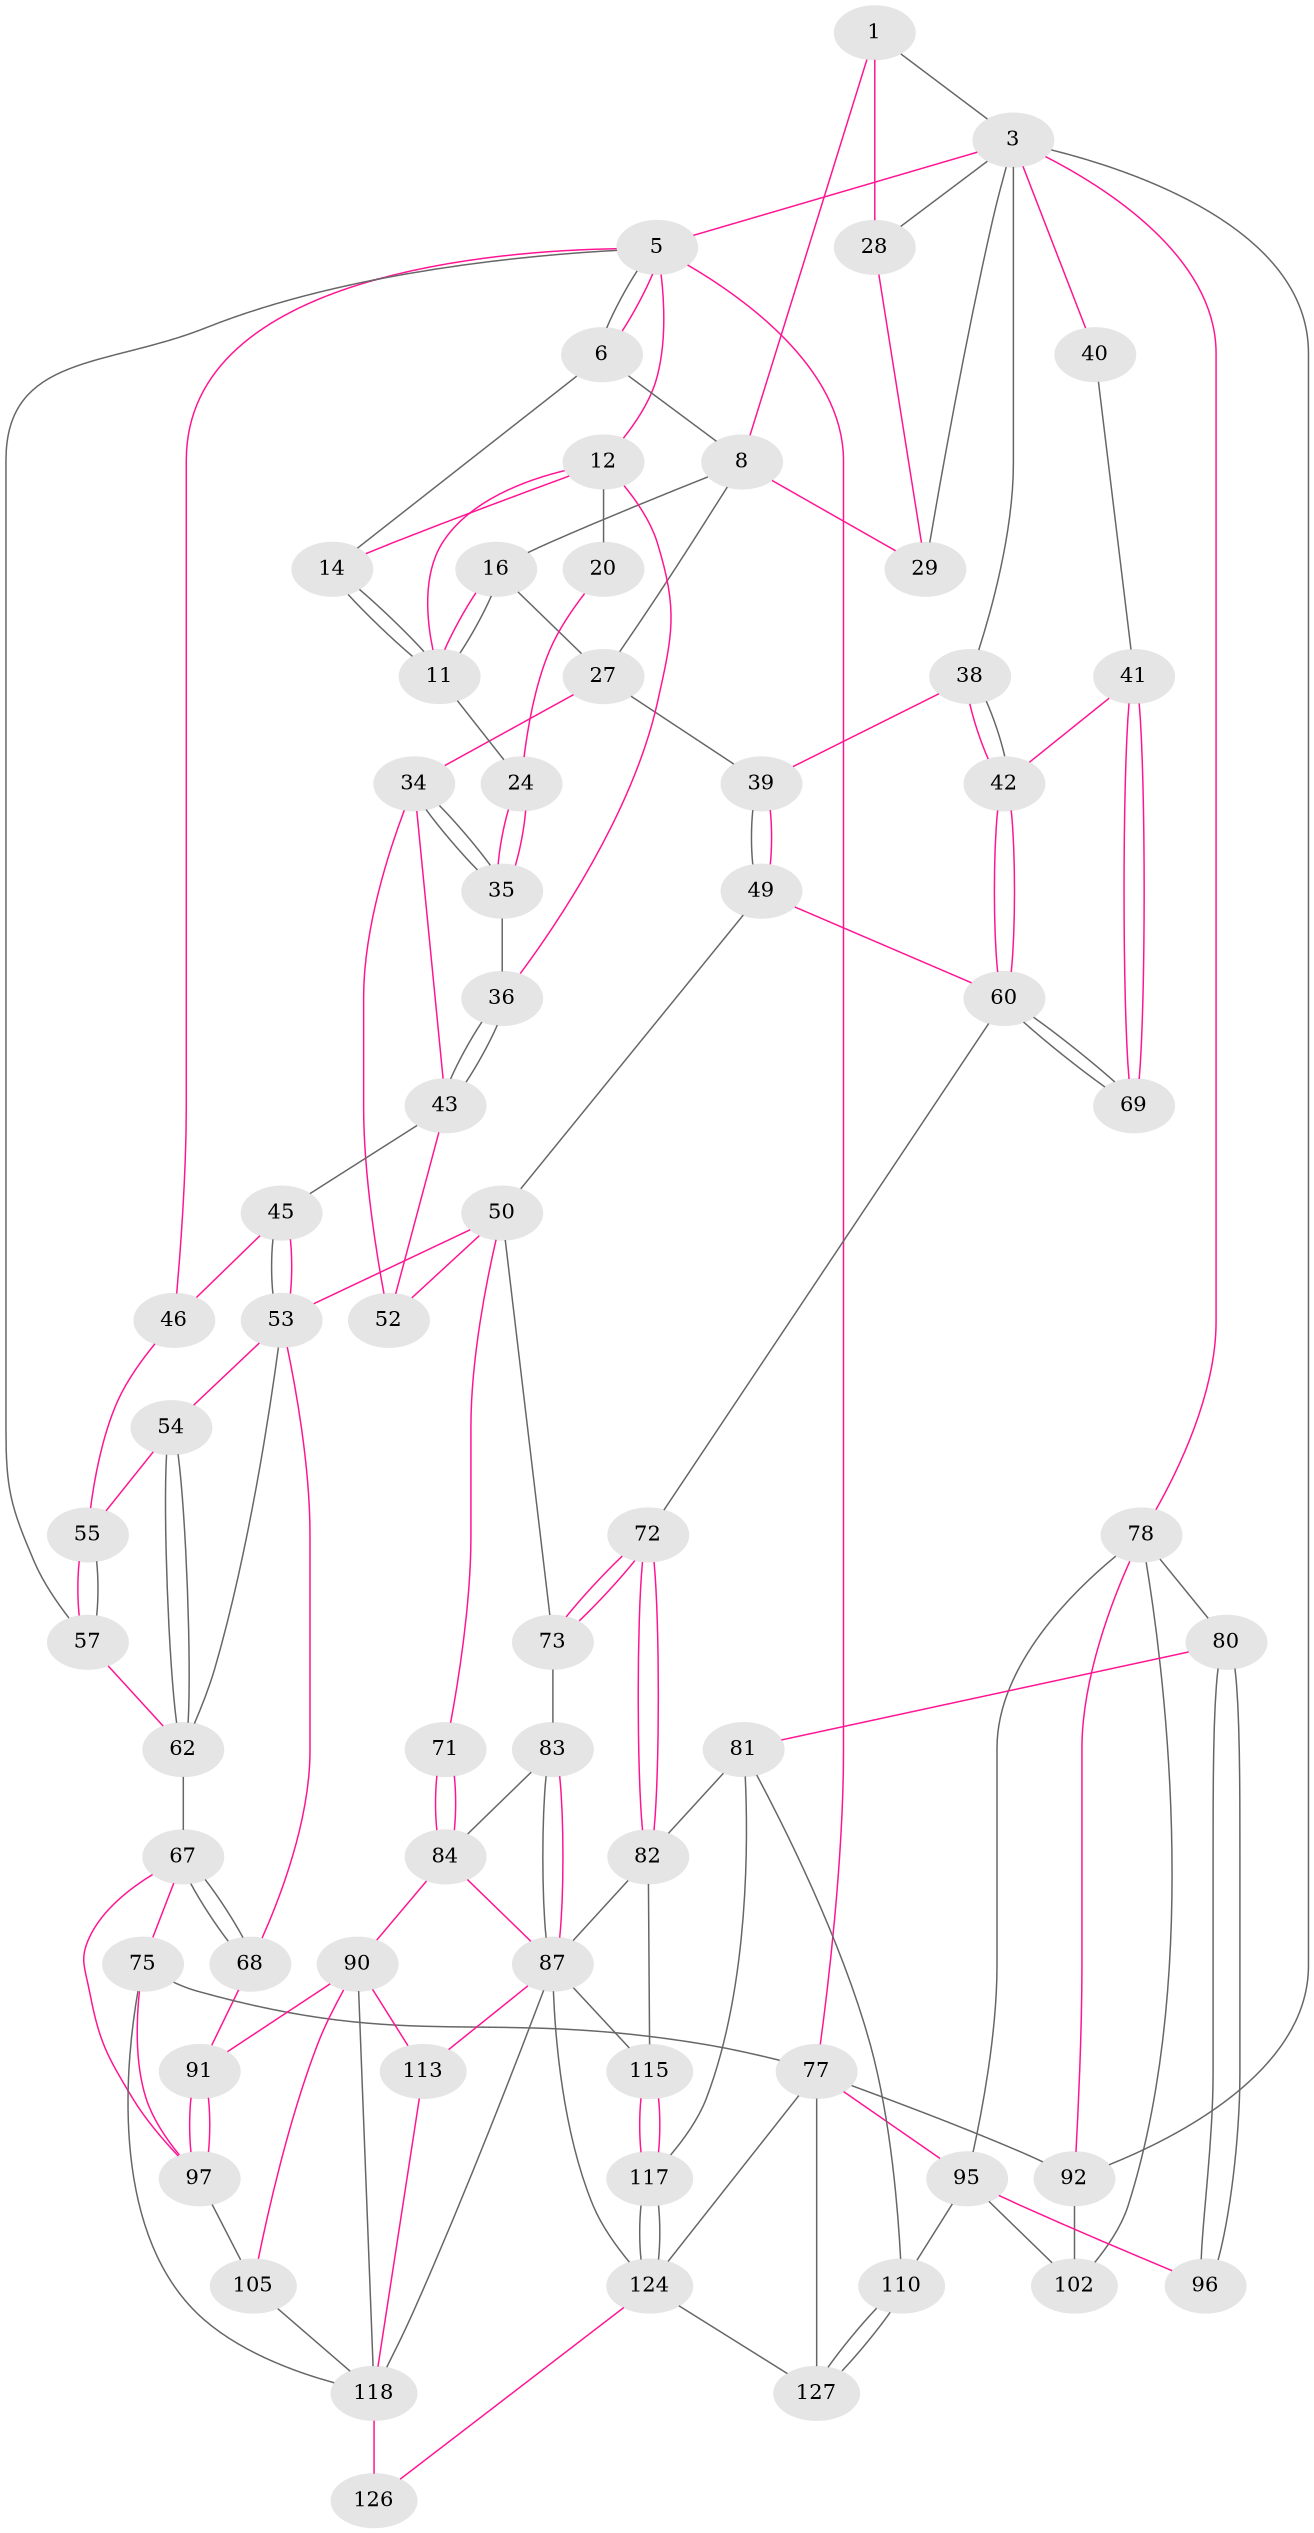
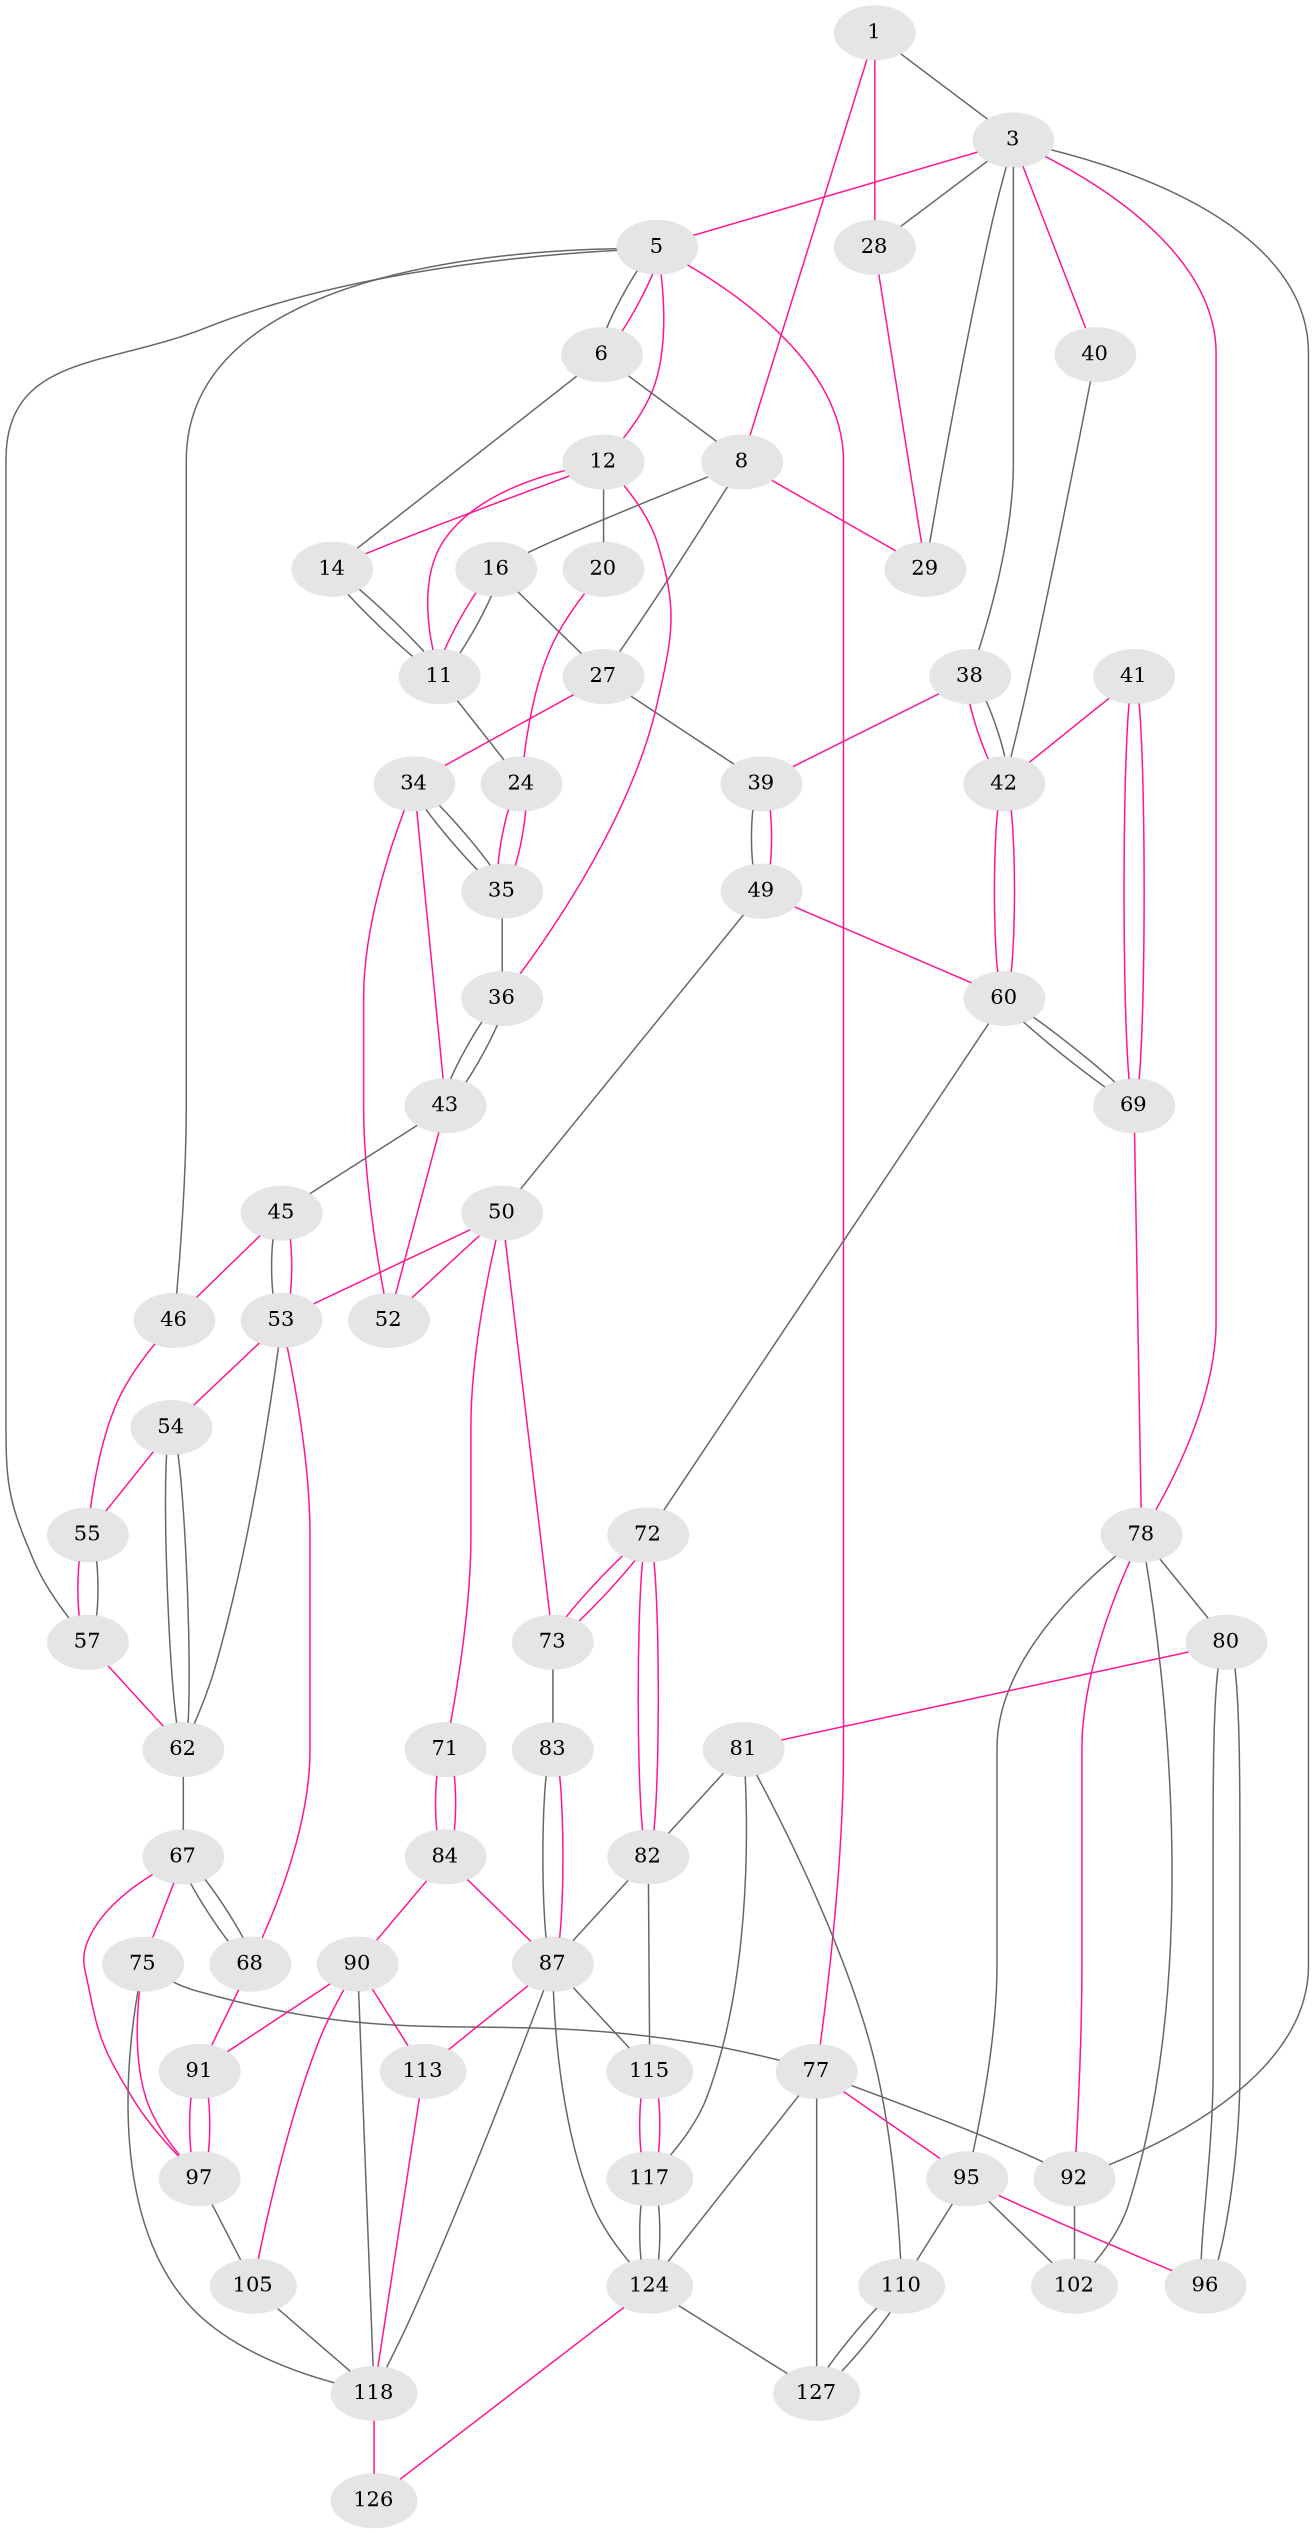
(1115, 516) -> (1053, 570)
(186, 615) -> (186, 615)
none -> (1138, 1320)
(528, 1427) -> (528, 1427)
(499, 1803) -> none
